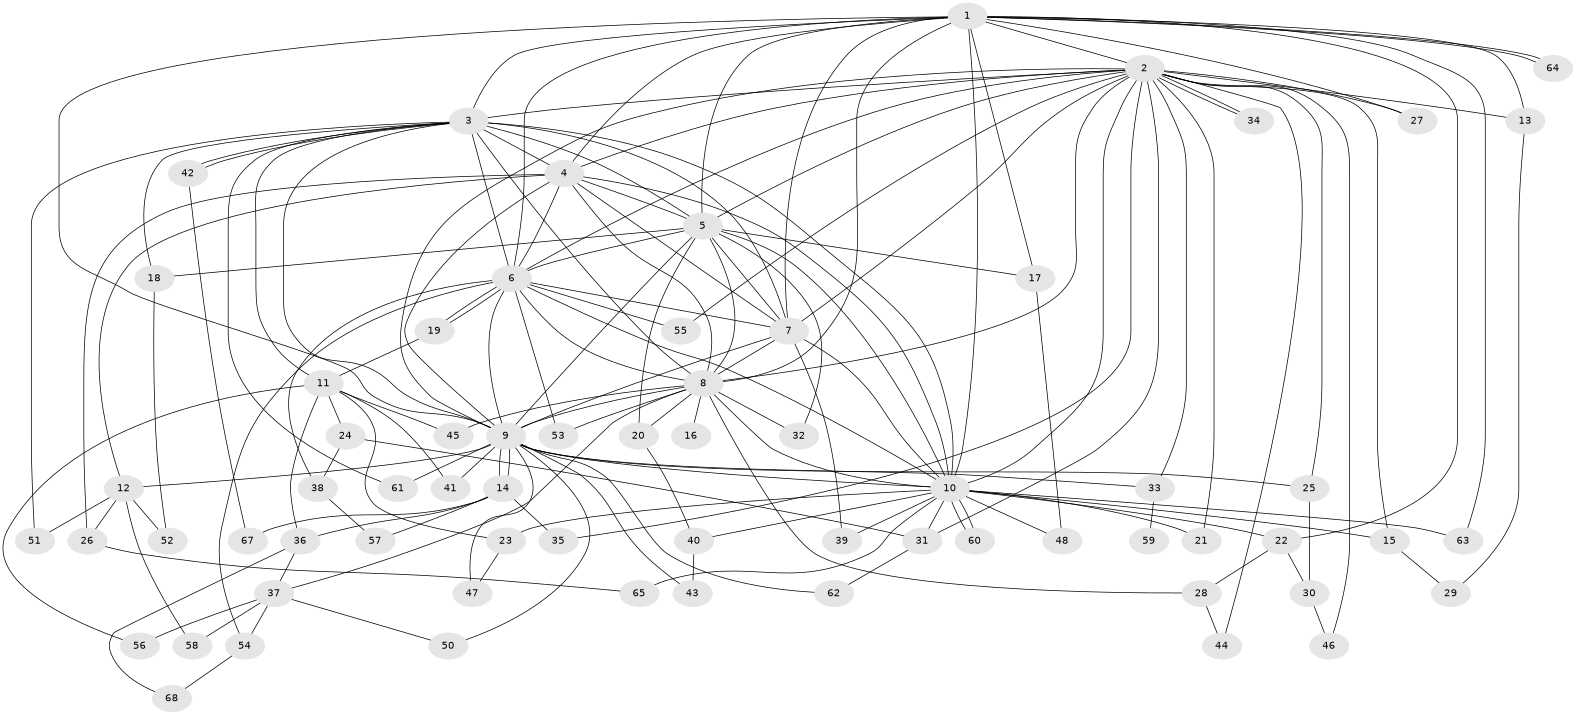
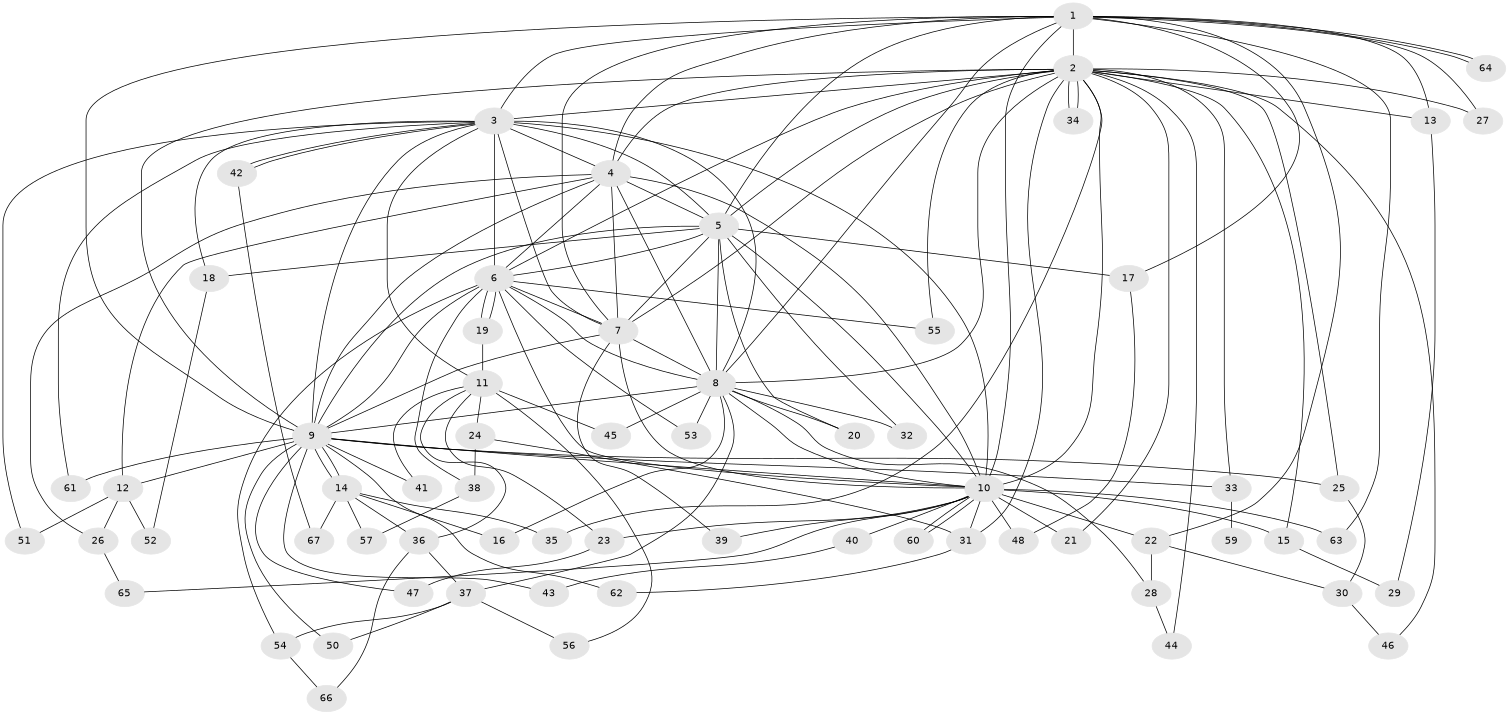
(650, 47) -> none
(669, 485) -> none
none -> (393, 506)
(192, 646) -> none
(172, 699) -> (327, 699)
